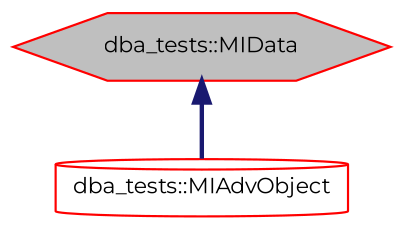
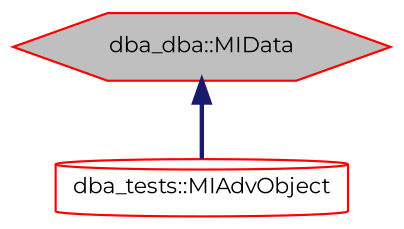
(202, 47) -> (202, 47)
